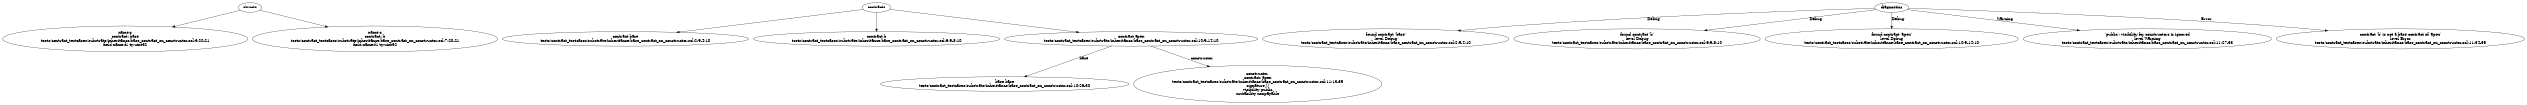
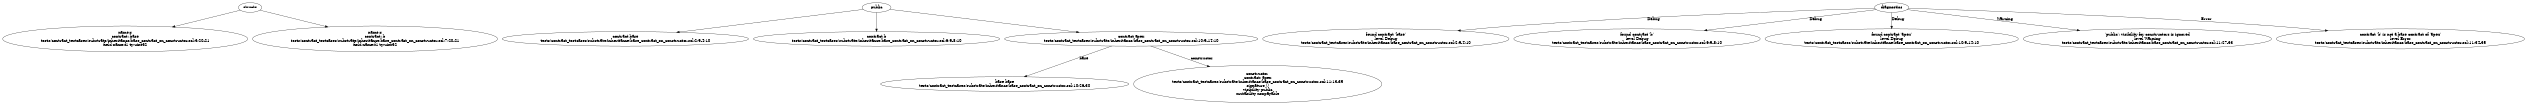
(877, 8) -> (877, 8)
